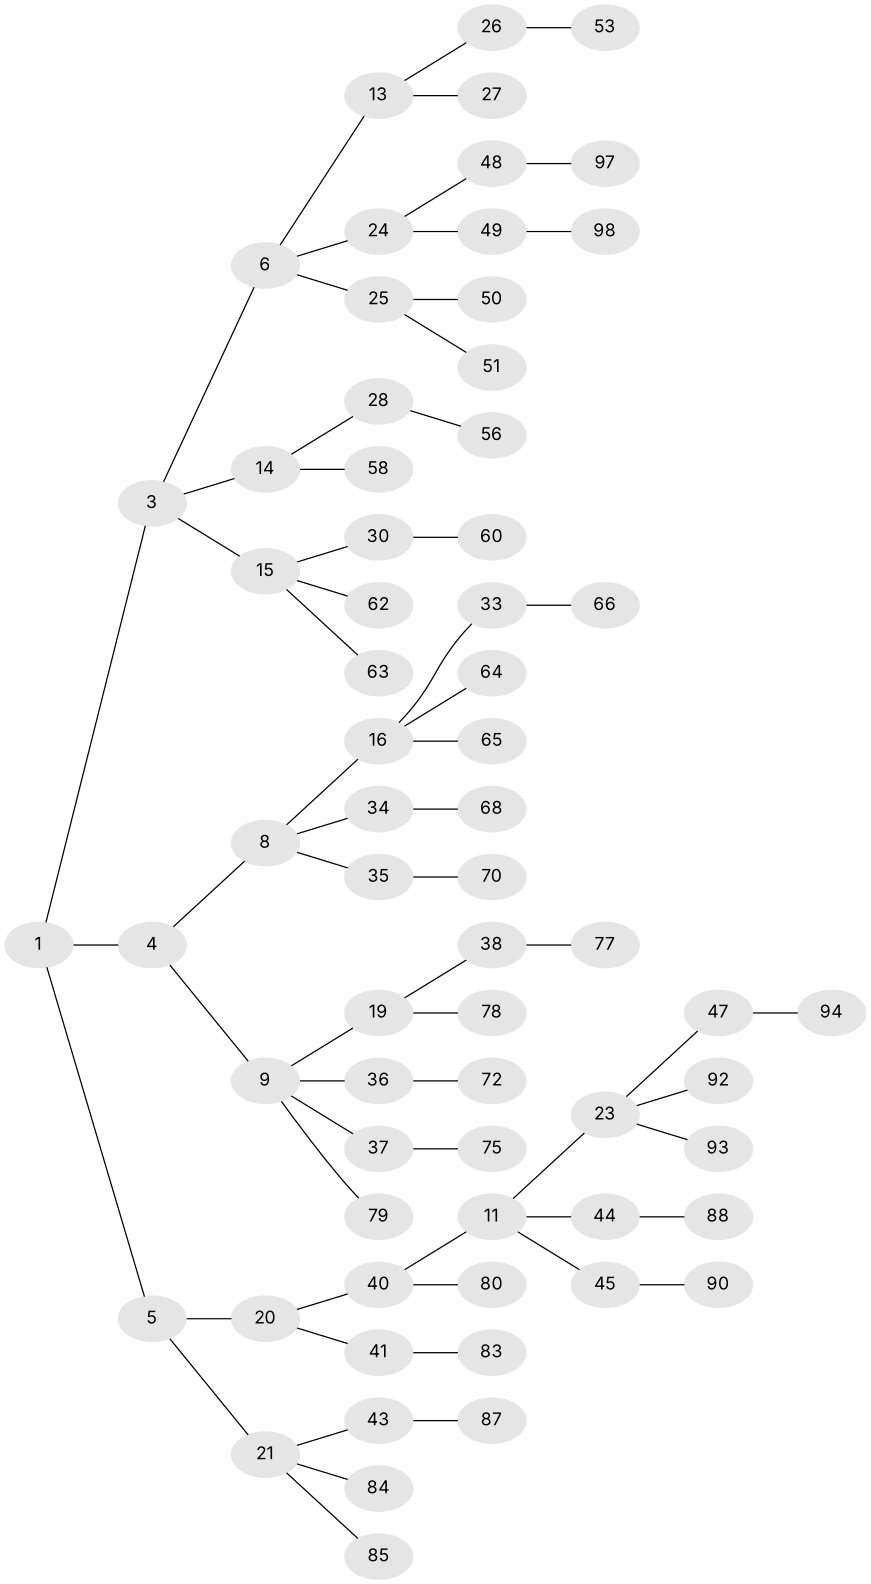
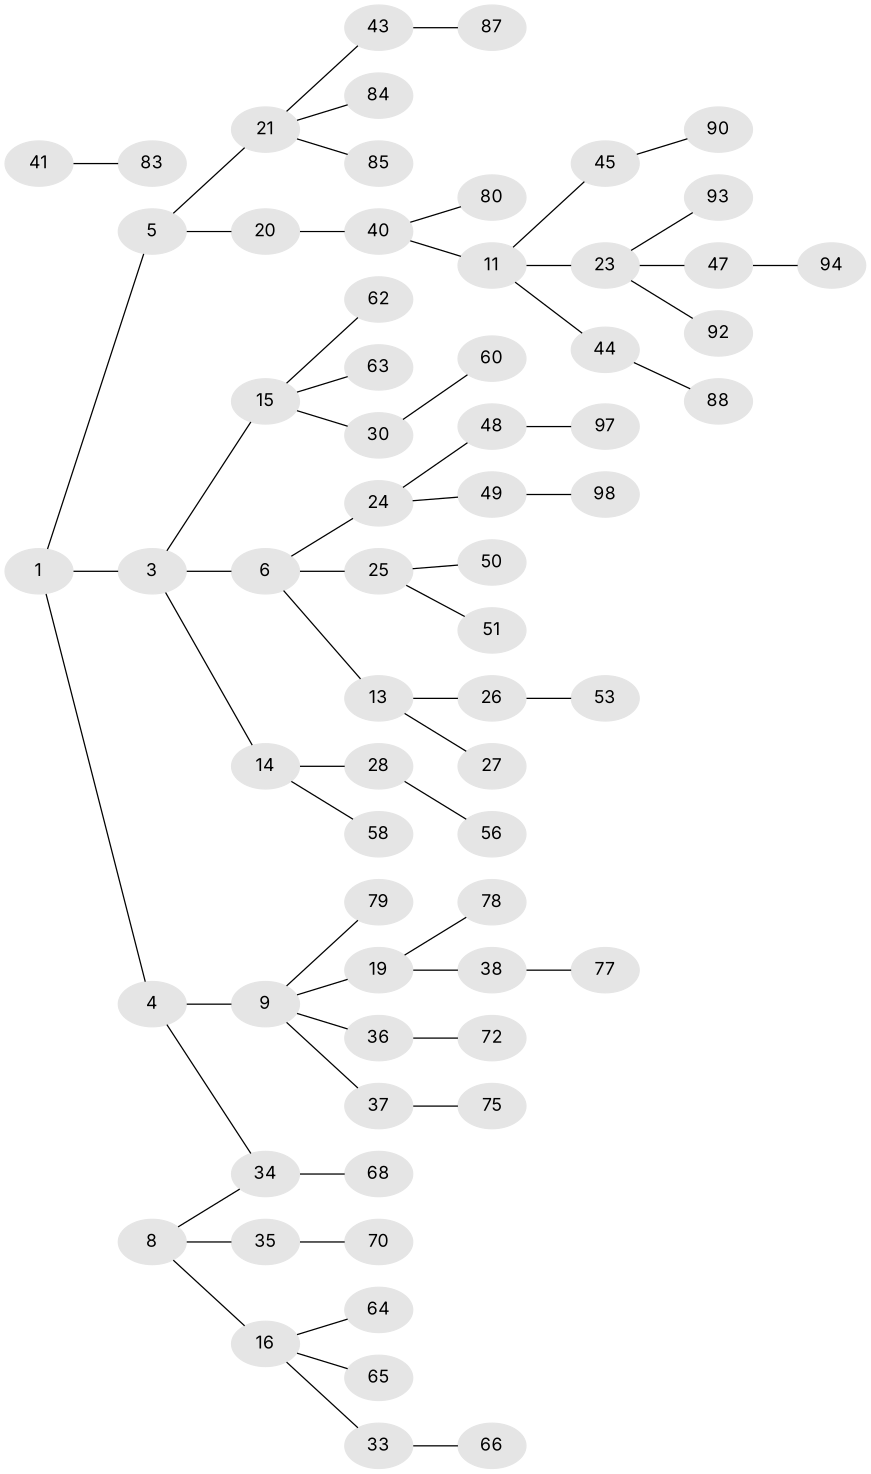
(209, 894) -> (209, 1089)
(322, 1336) -> none
